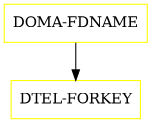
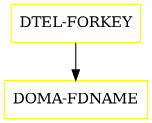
(76, 56) -> (76, 56)
